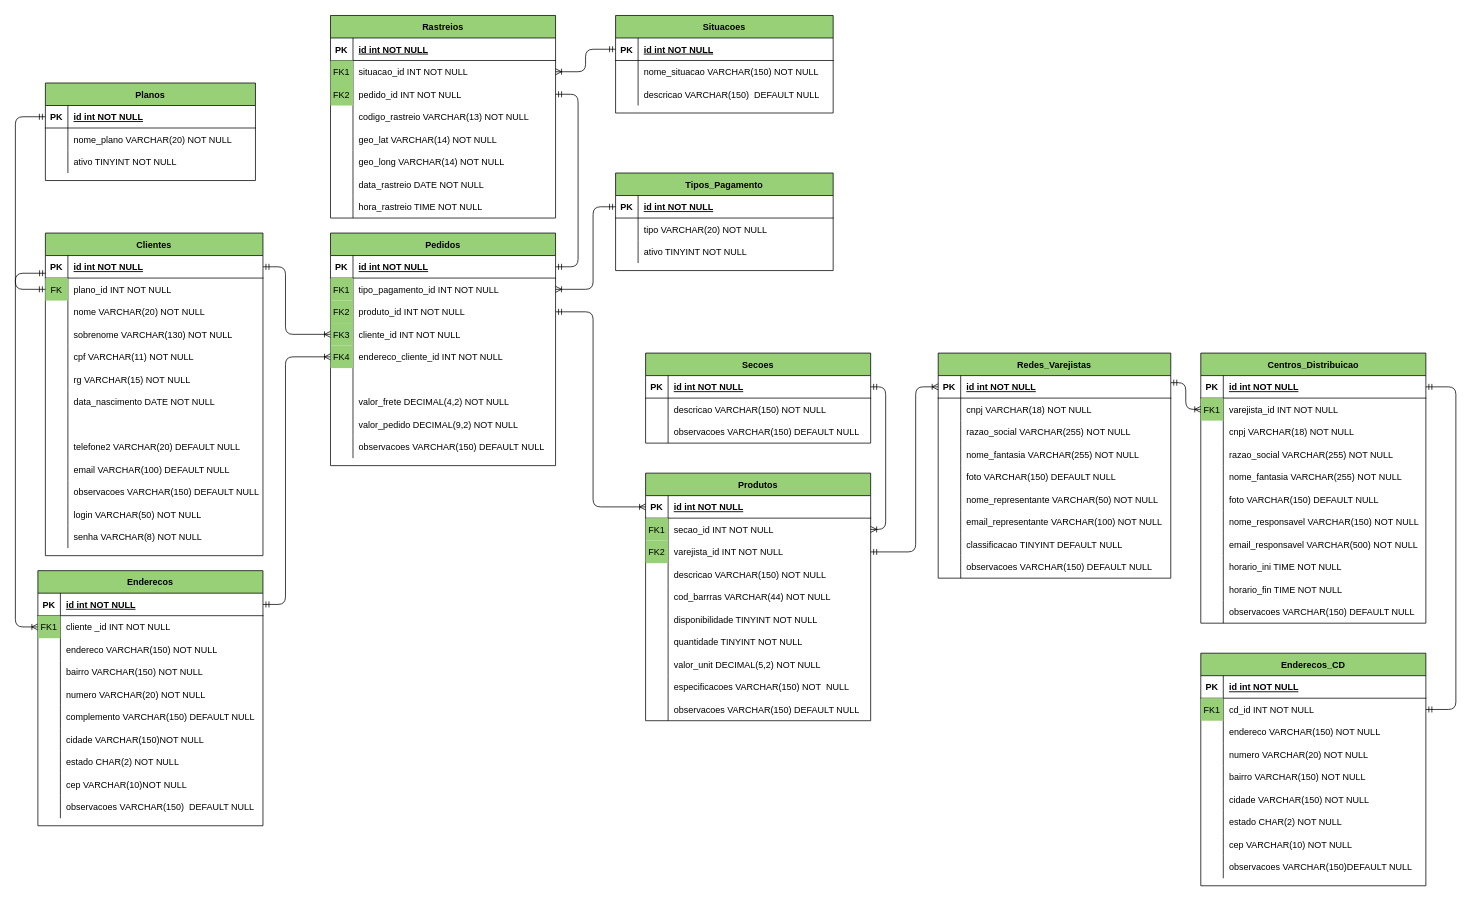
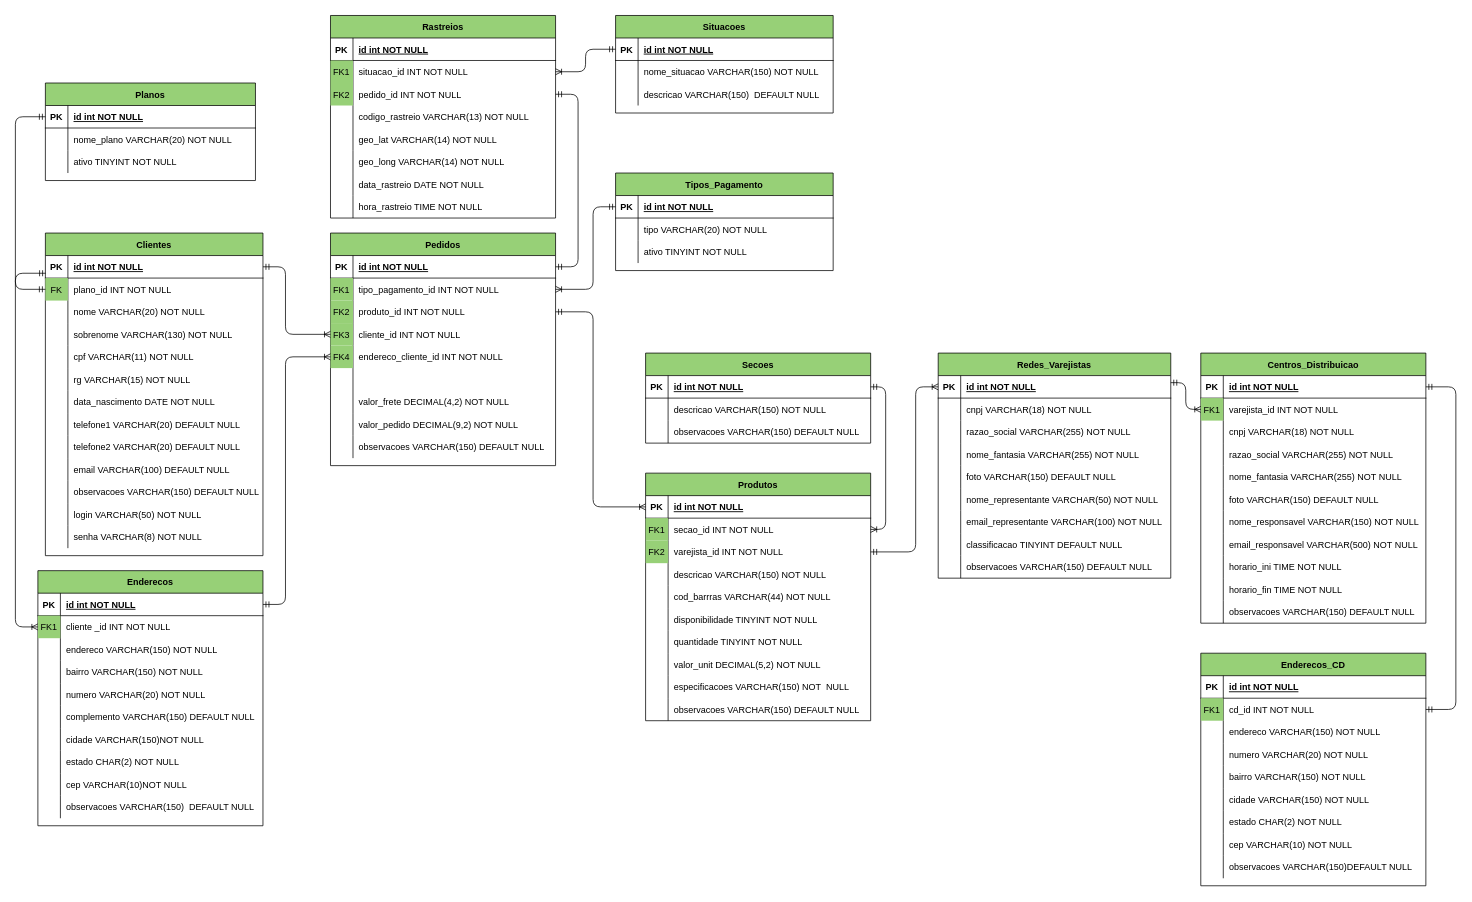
none -> (165, 424)
